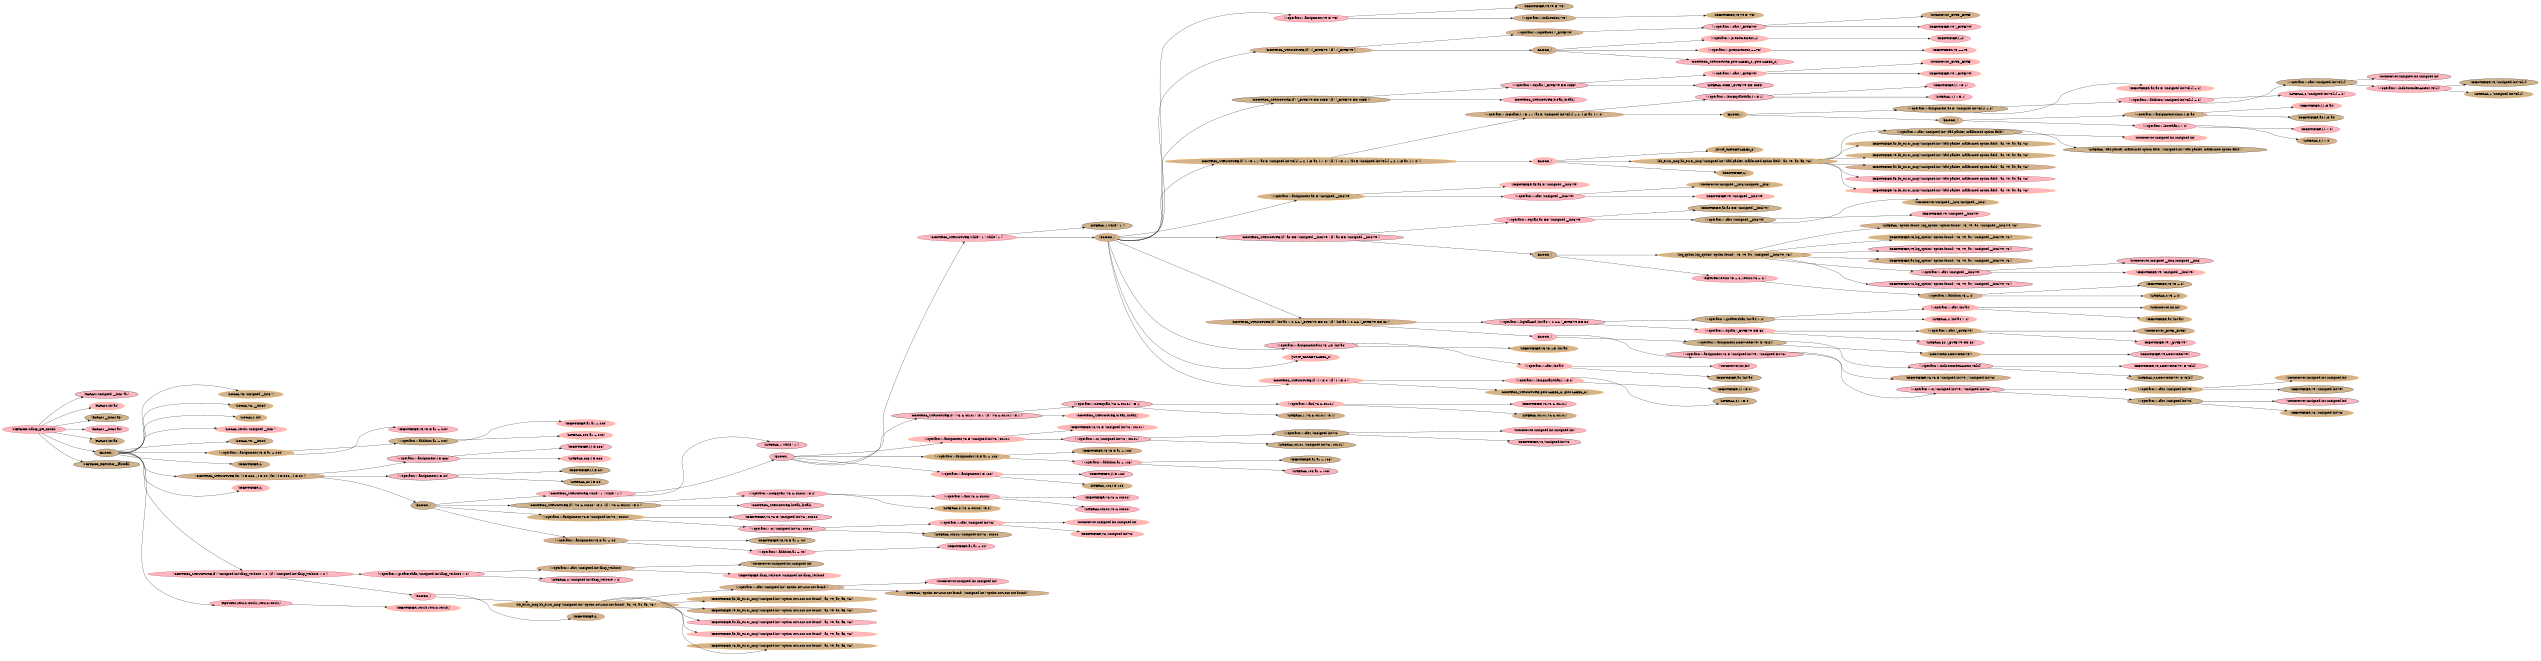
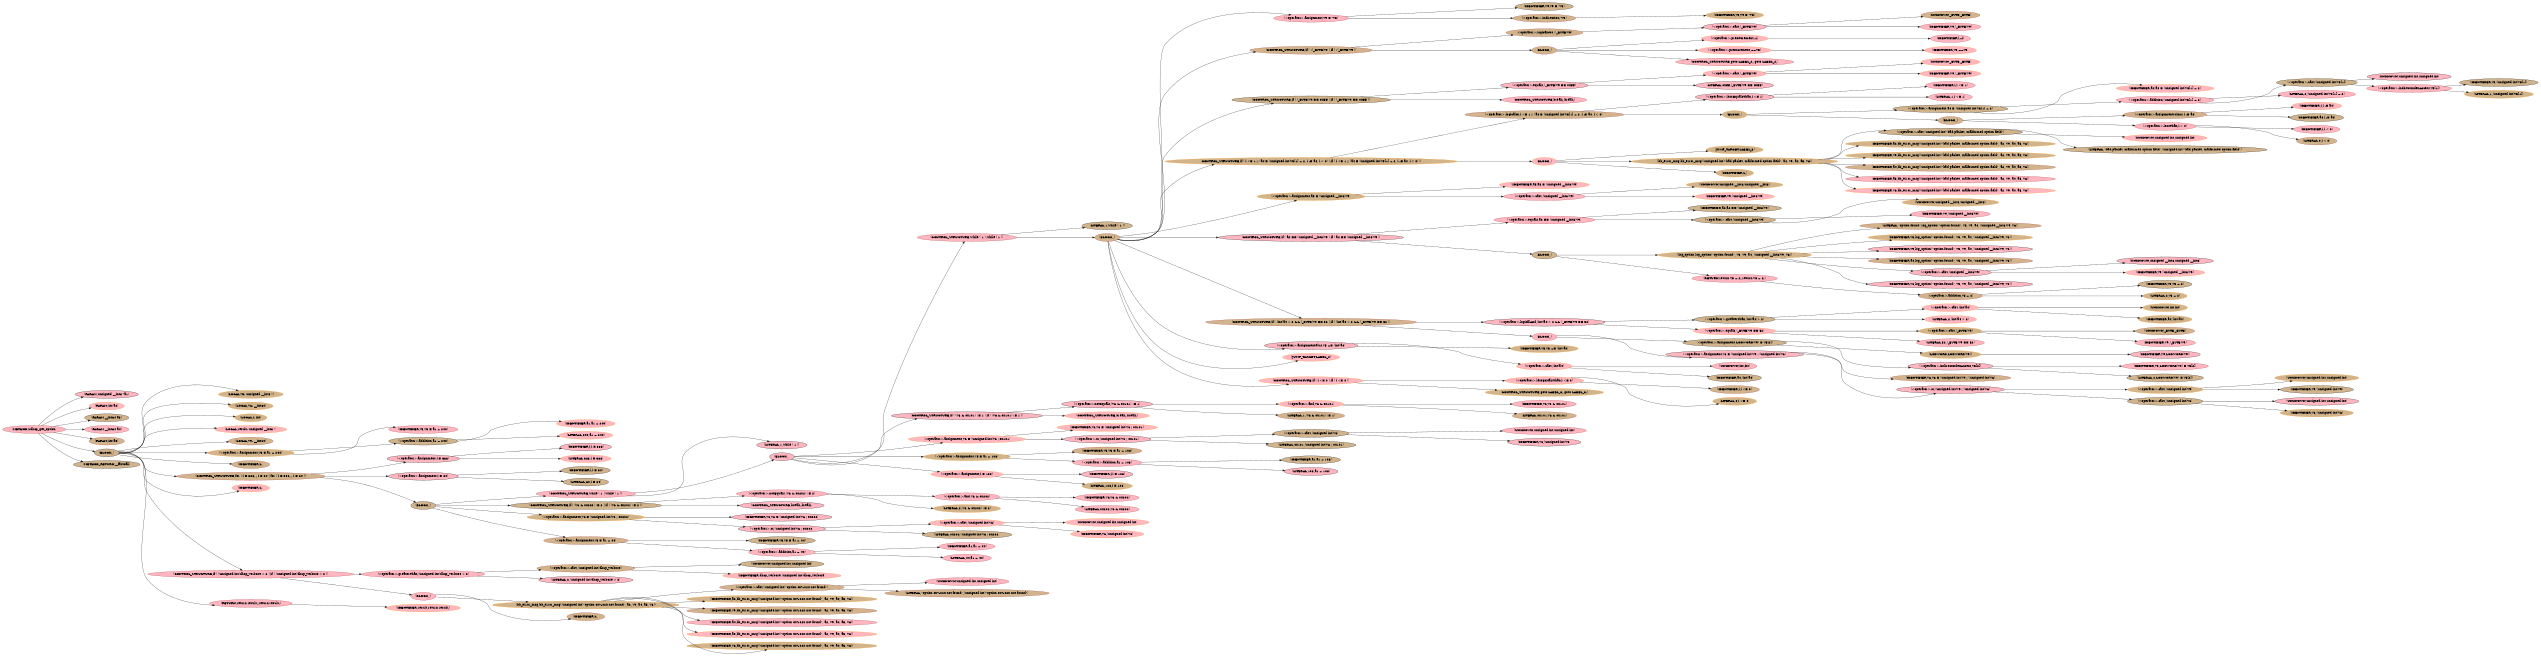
(1735, 401) -> (1735, 401)
none -> (967, 558)
